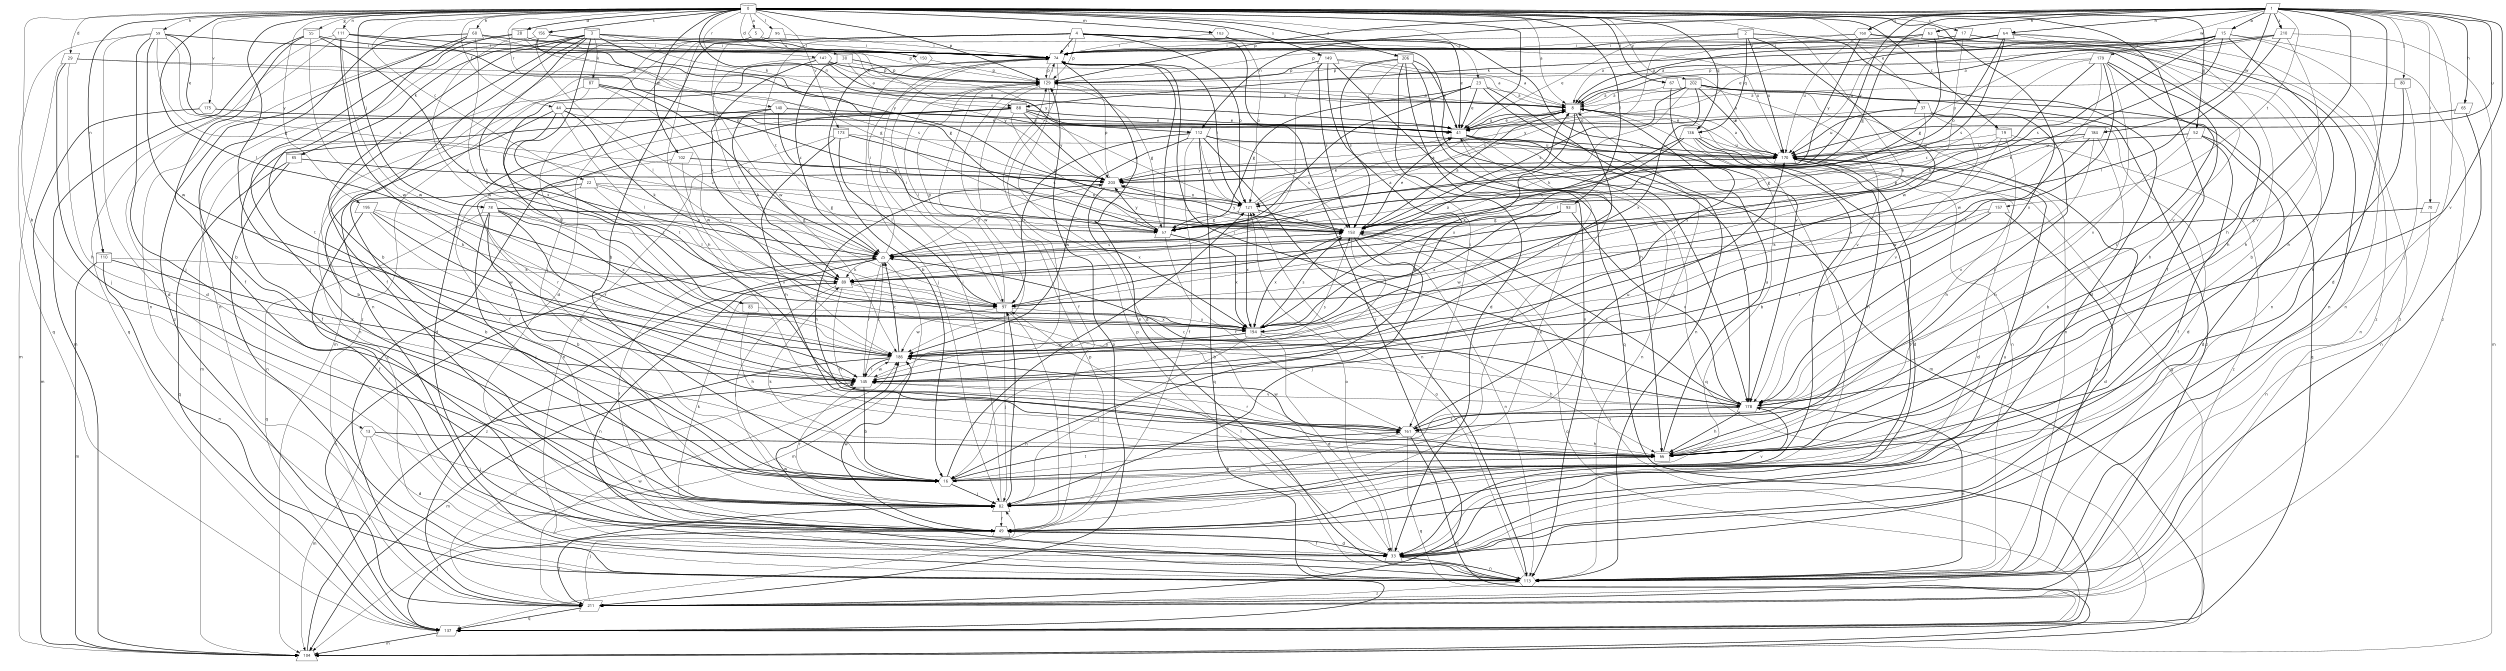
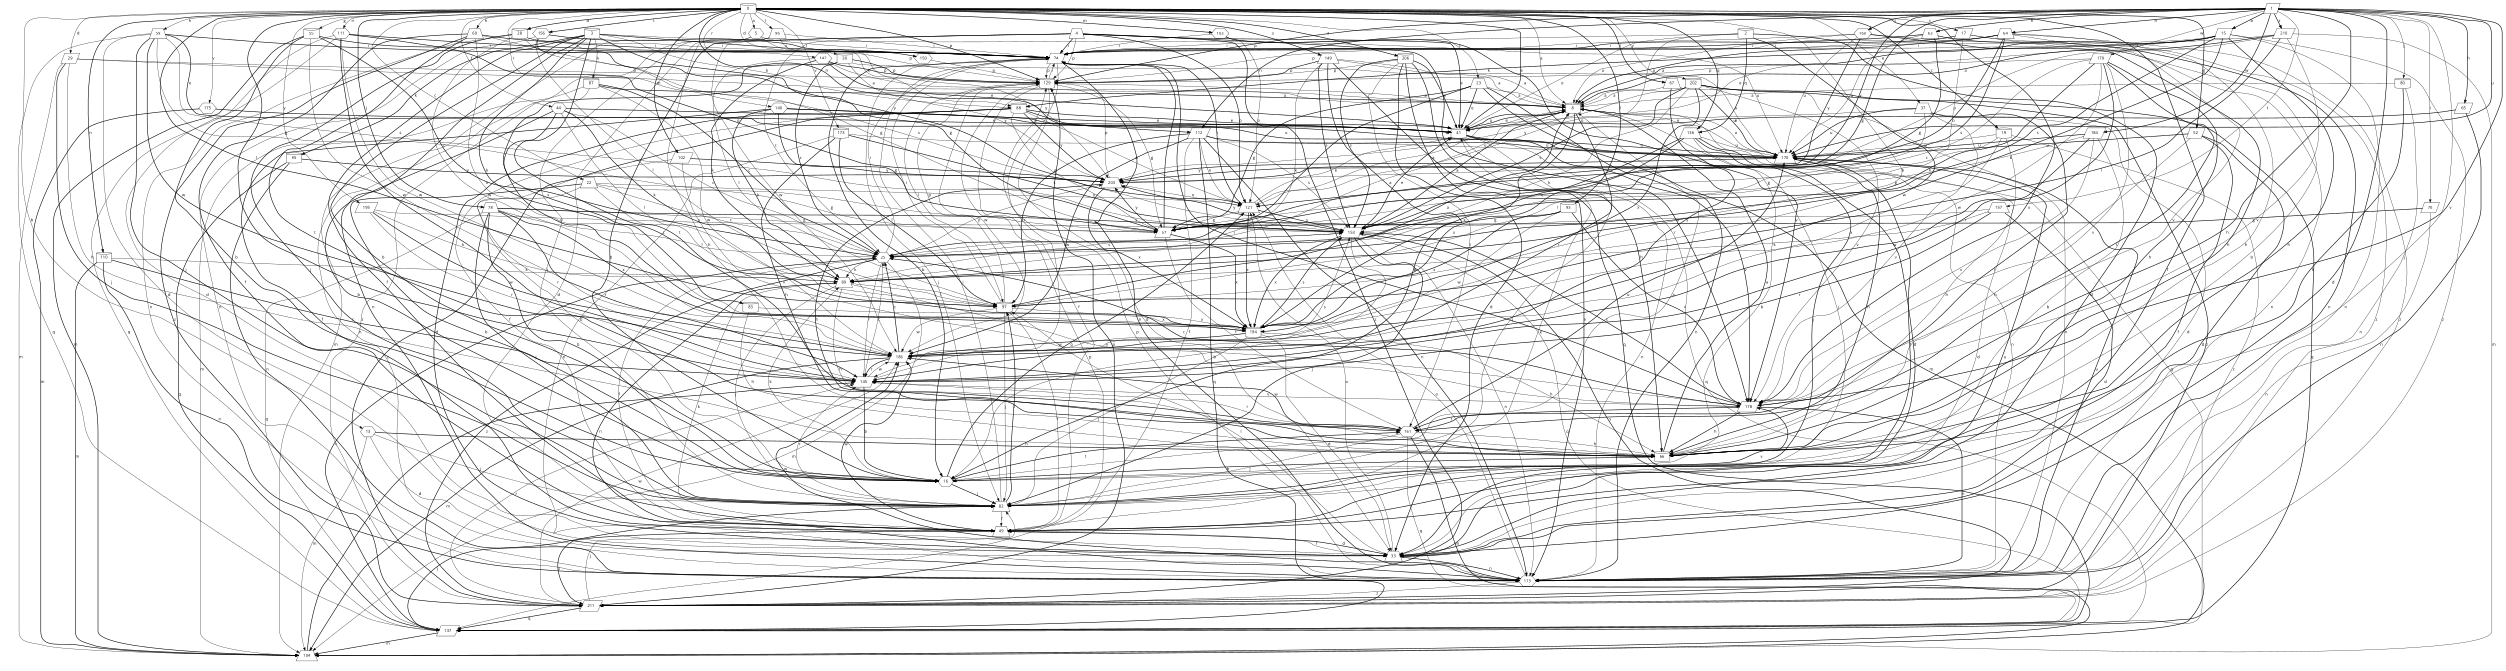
(1768, 97) -> (1280, 138)
(530, 510) -> none
(1695, 590) -> (1695, 590)
